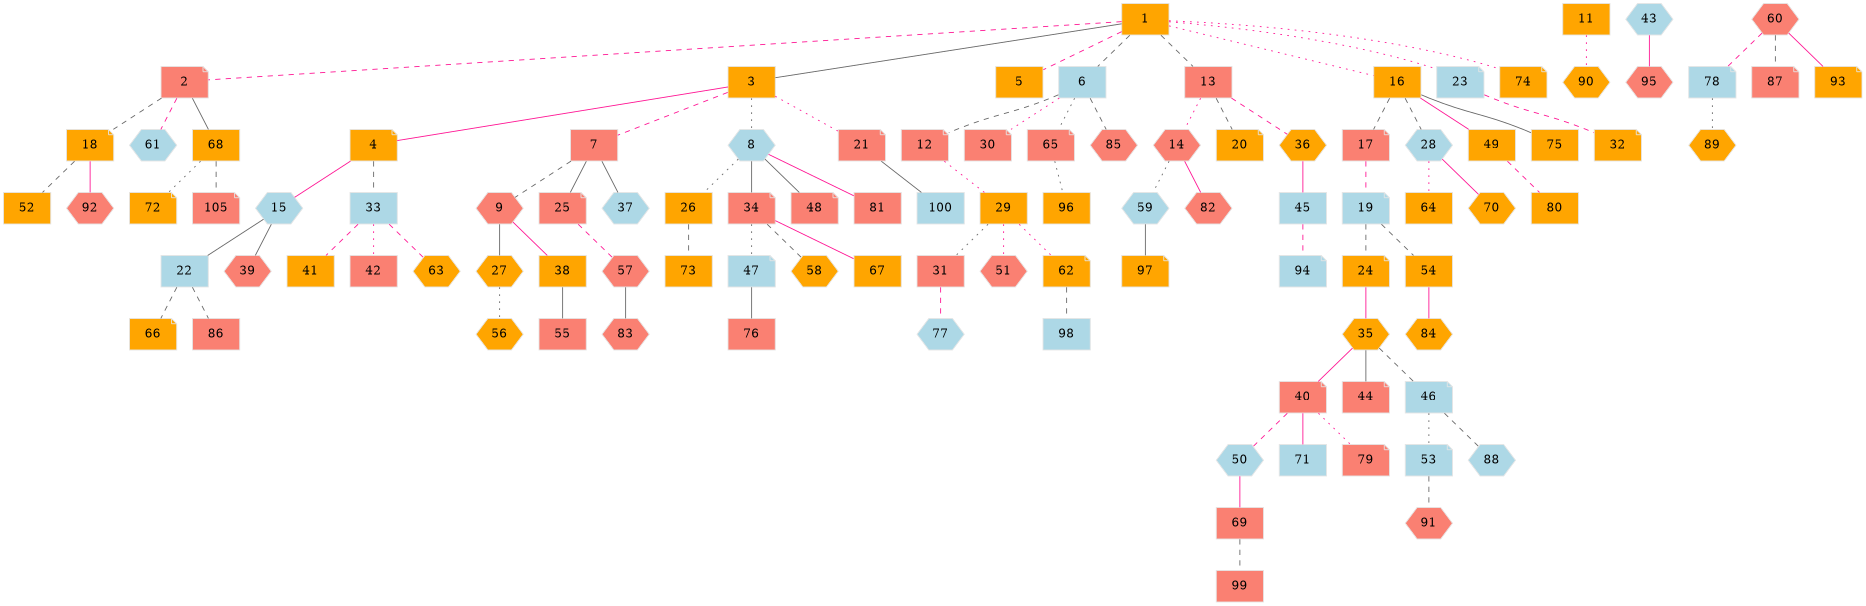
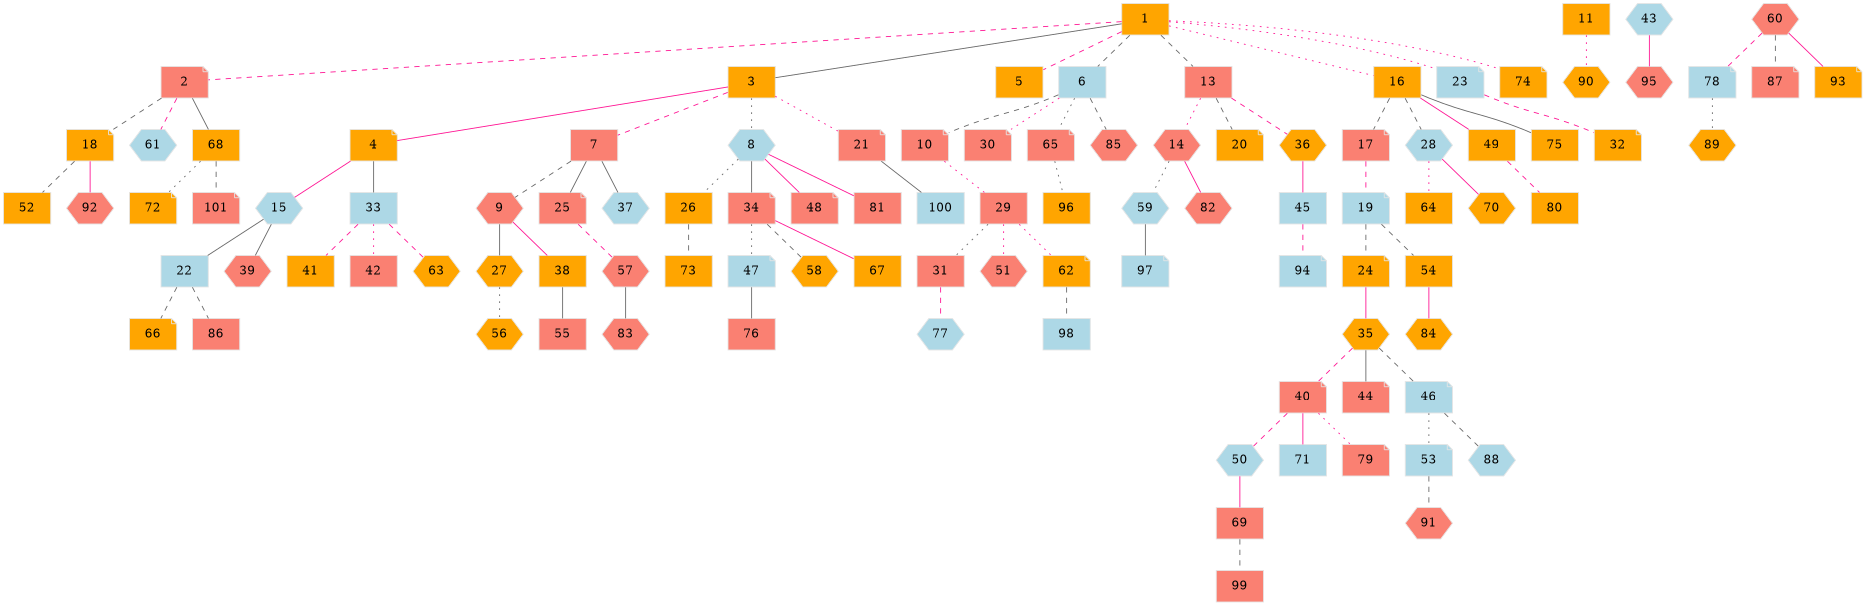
(925, 145) -> (925, 145)
(782, 176) -> (782, 176)
(374, 177) -> (374, 177)
(216, 208) -> (216, 208)
(1004, 208) -> (1004, 208)
(1145, 271) -> (1145, 271)
(1335, 365) -> (1335, 365)
